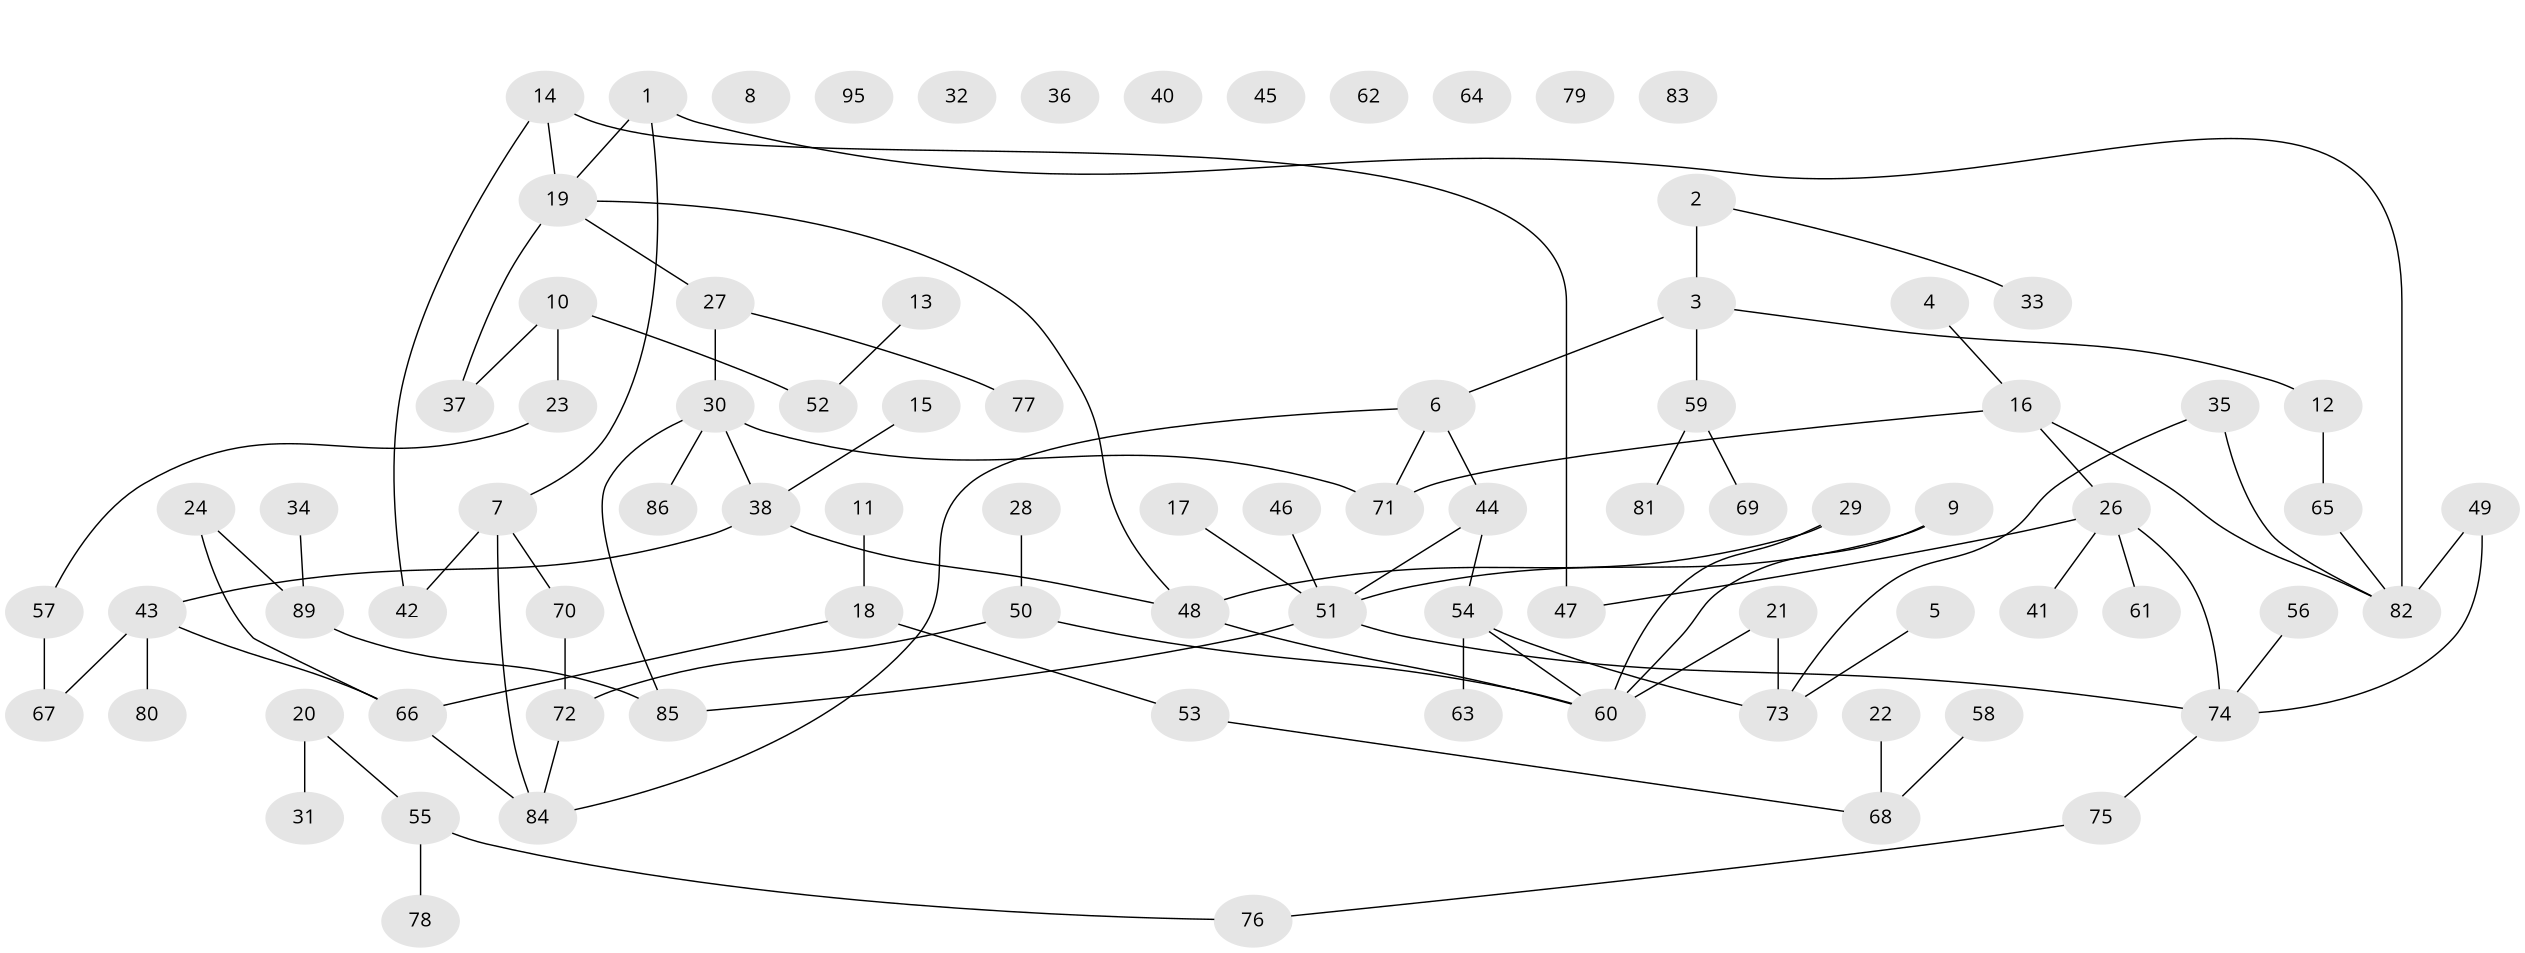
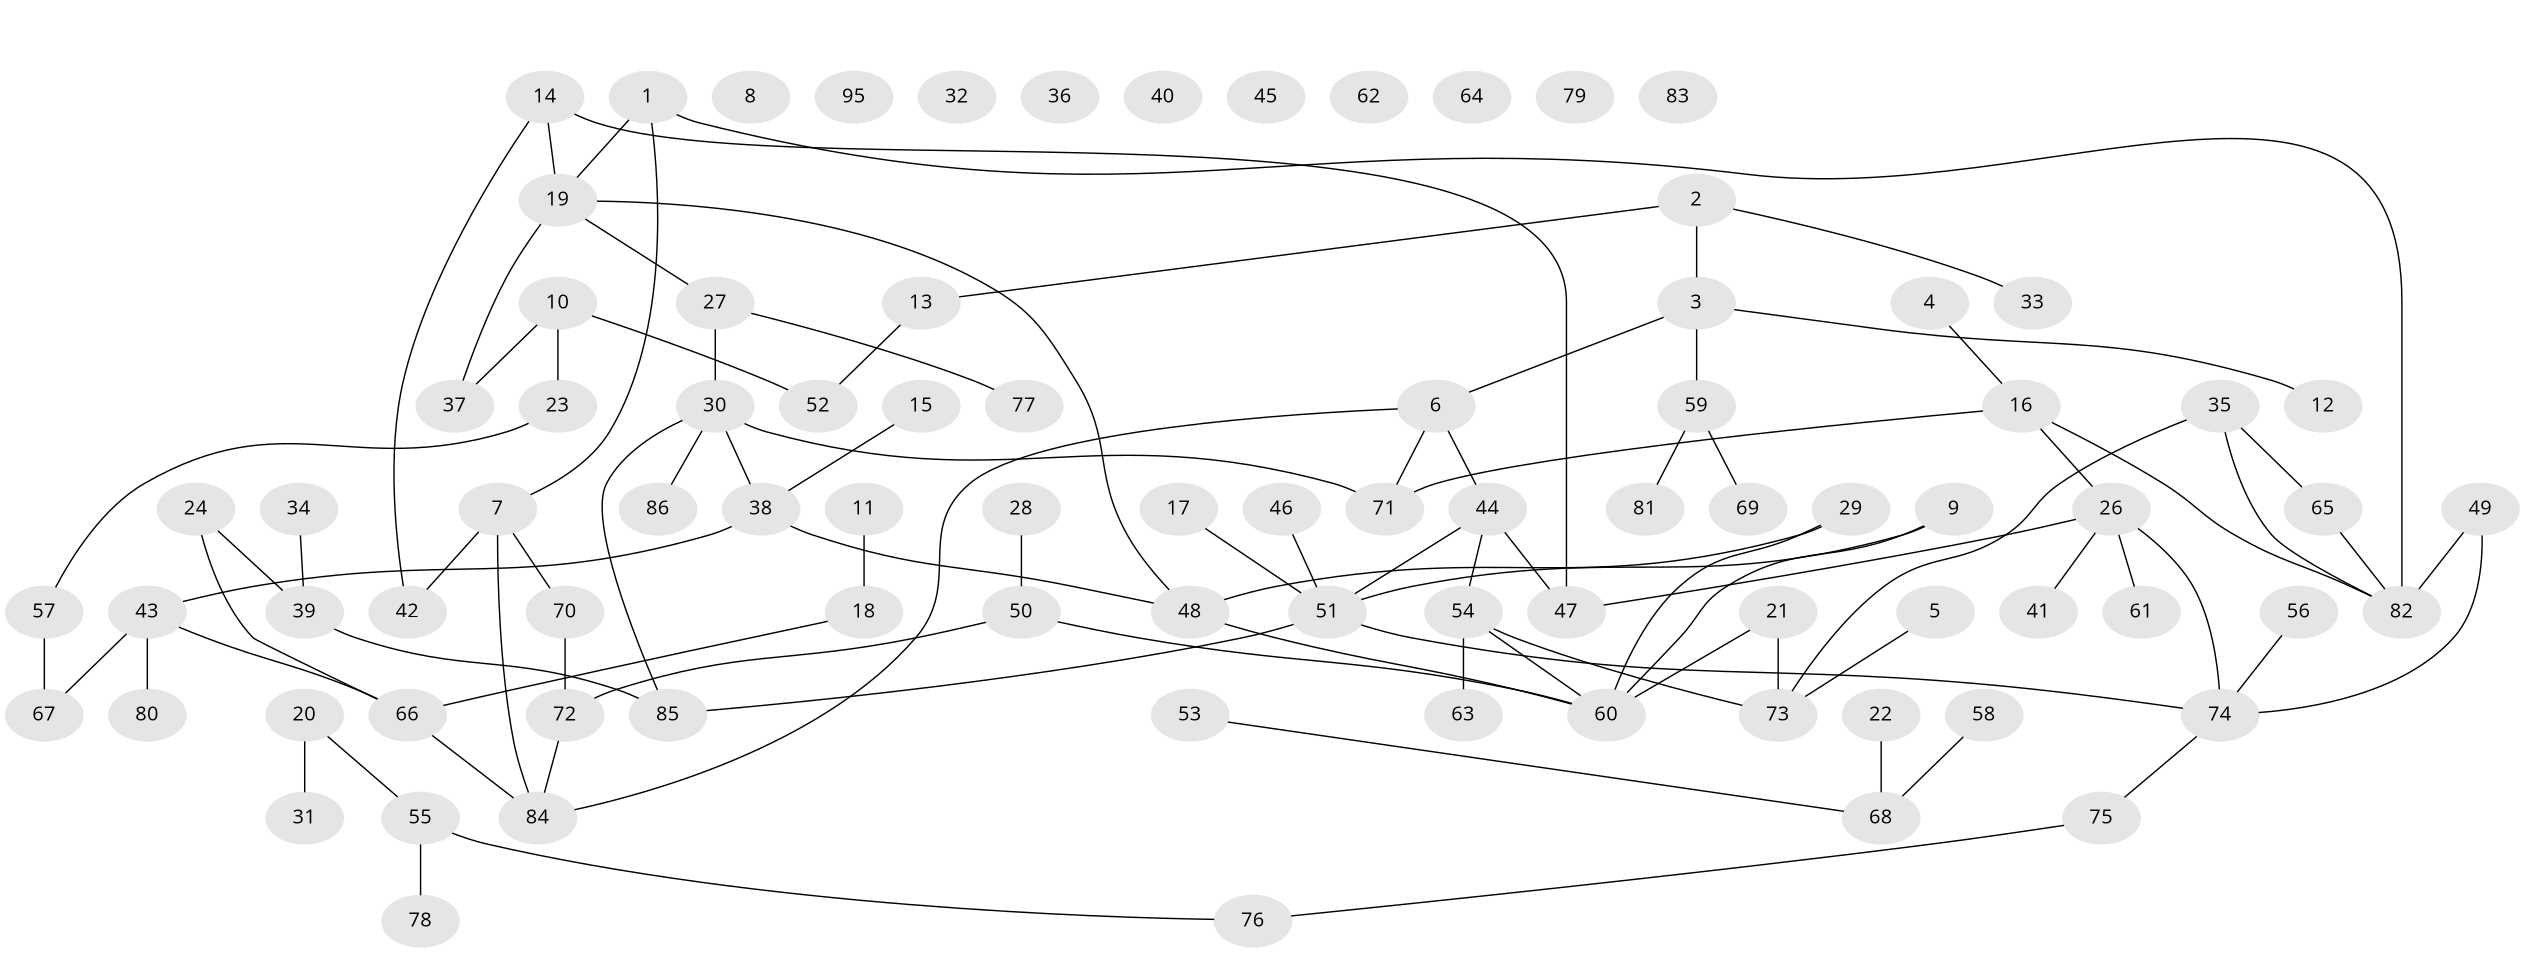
none -> (1309, 252)
(2323, 458) -> (2272, 458)
none -> (1525, 558)
(305, 612) -> (305, 612)
(1027, 664) -> none
